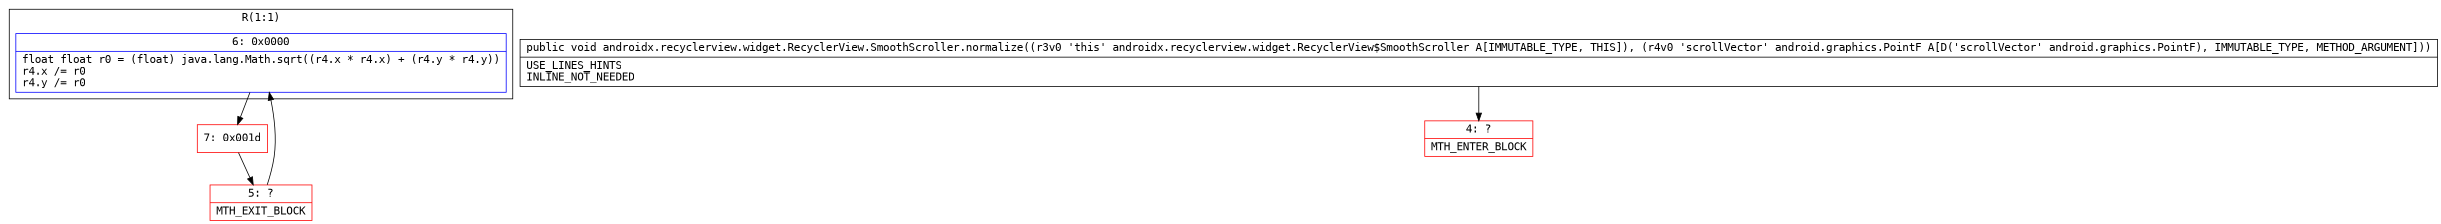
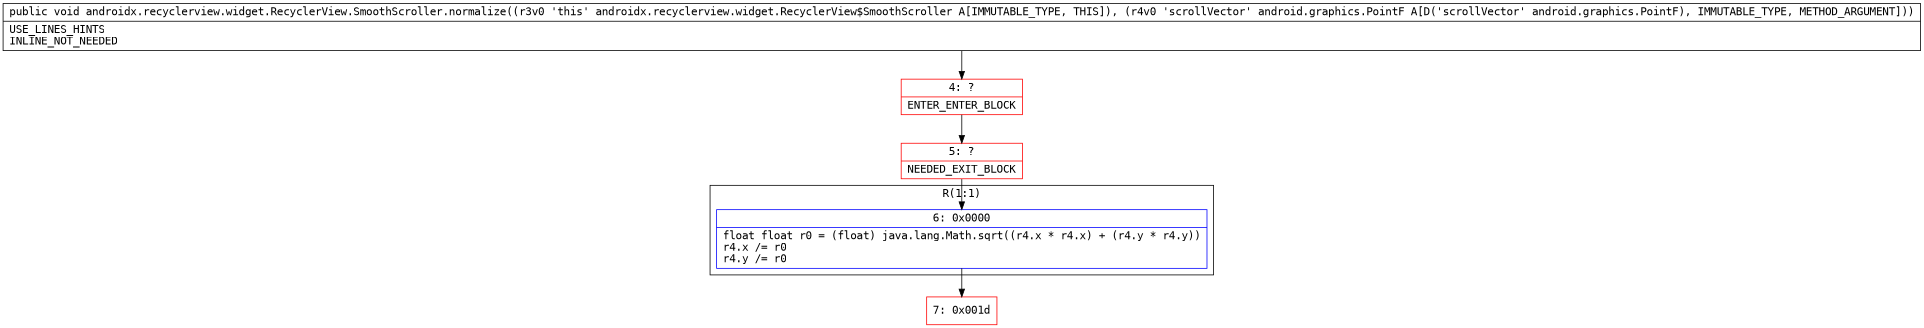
(1479, 147) -> (962, 105)
(244, 165) -> (962, 125)
(261, 211) -> (962, 170)
